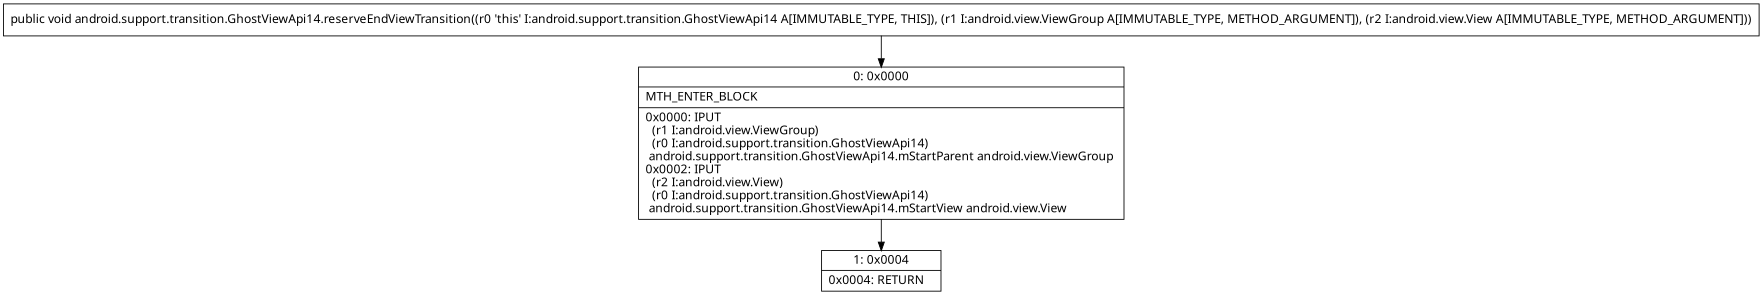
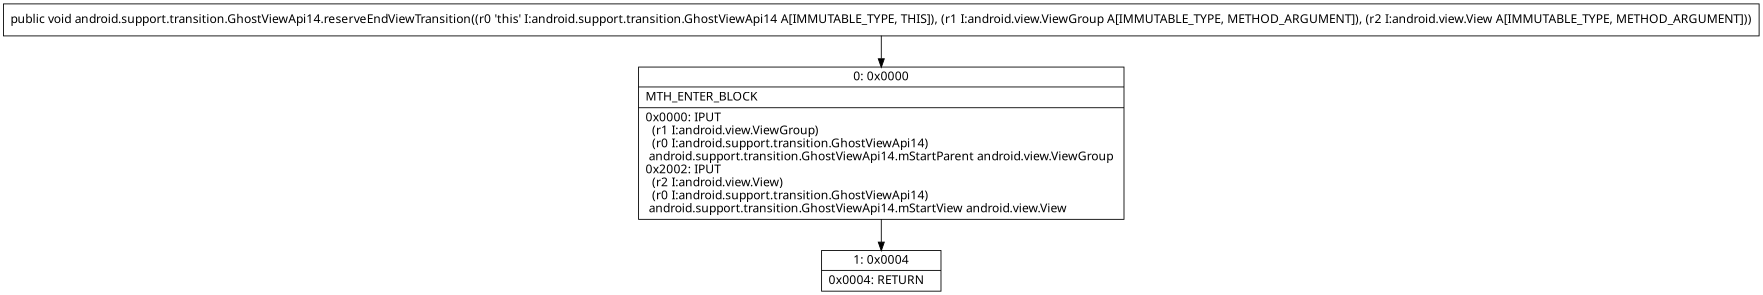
(687, 170) -> (687, 170)
